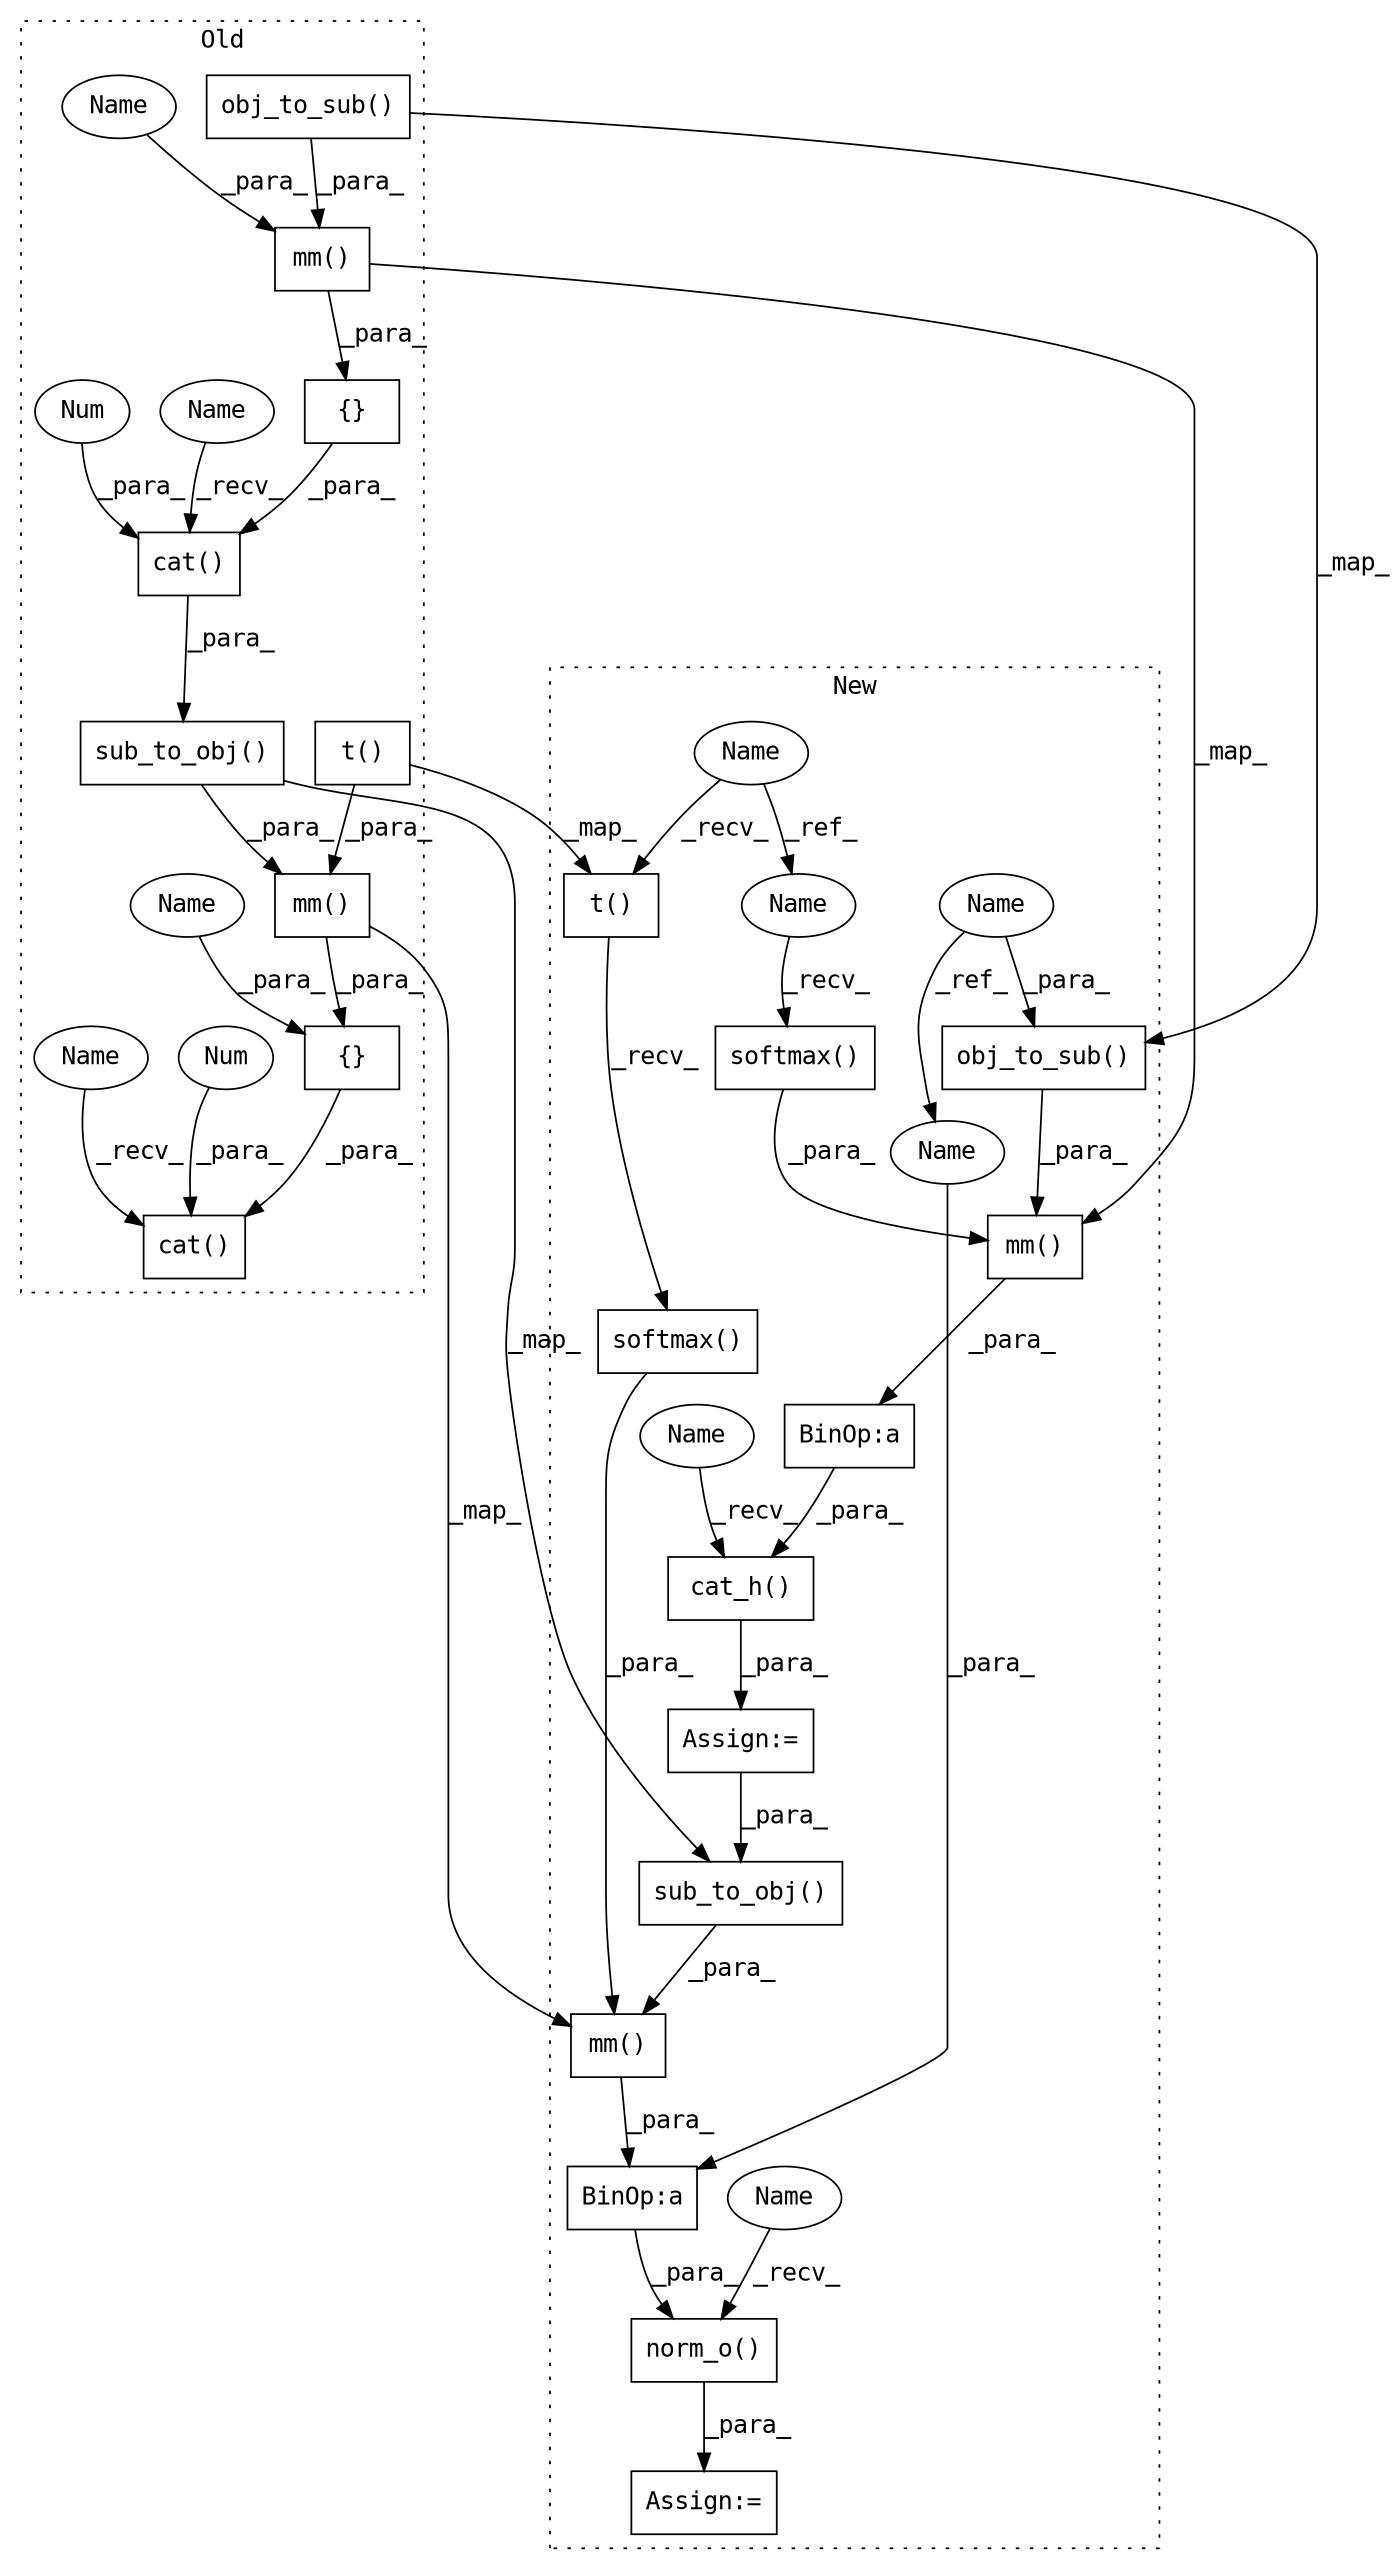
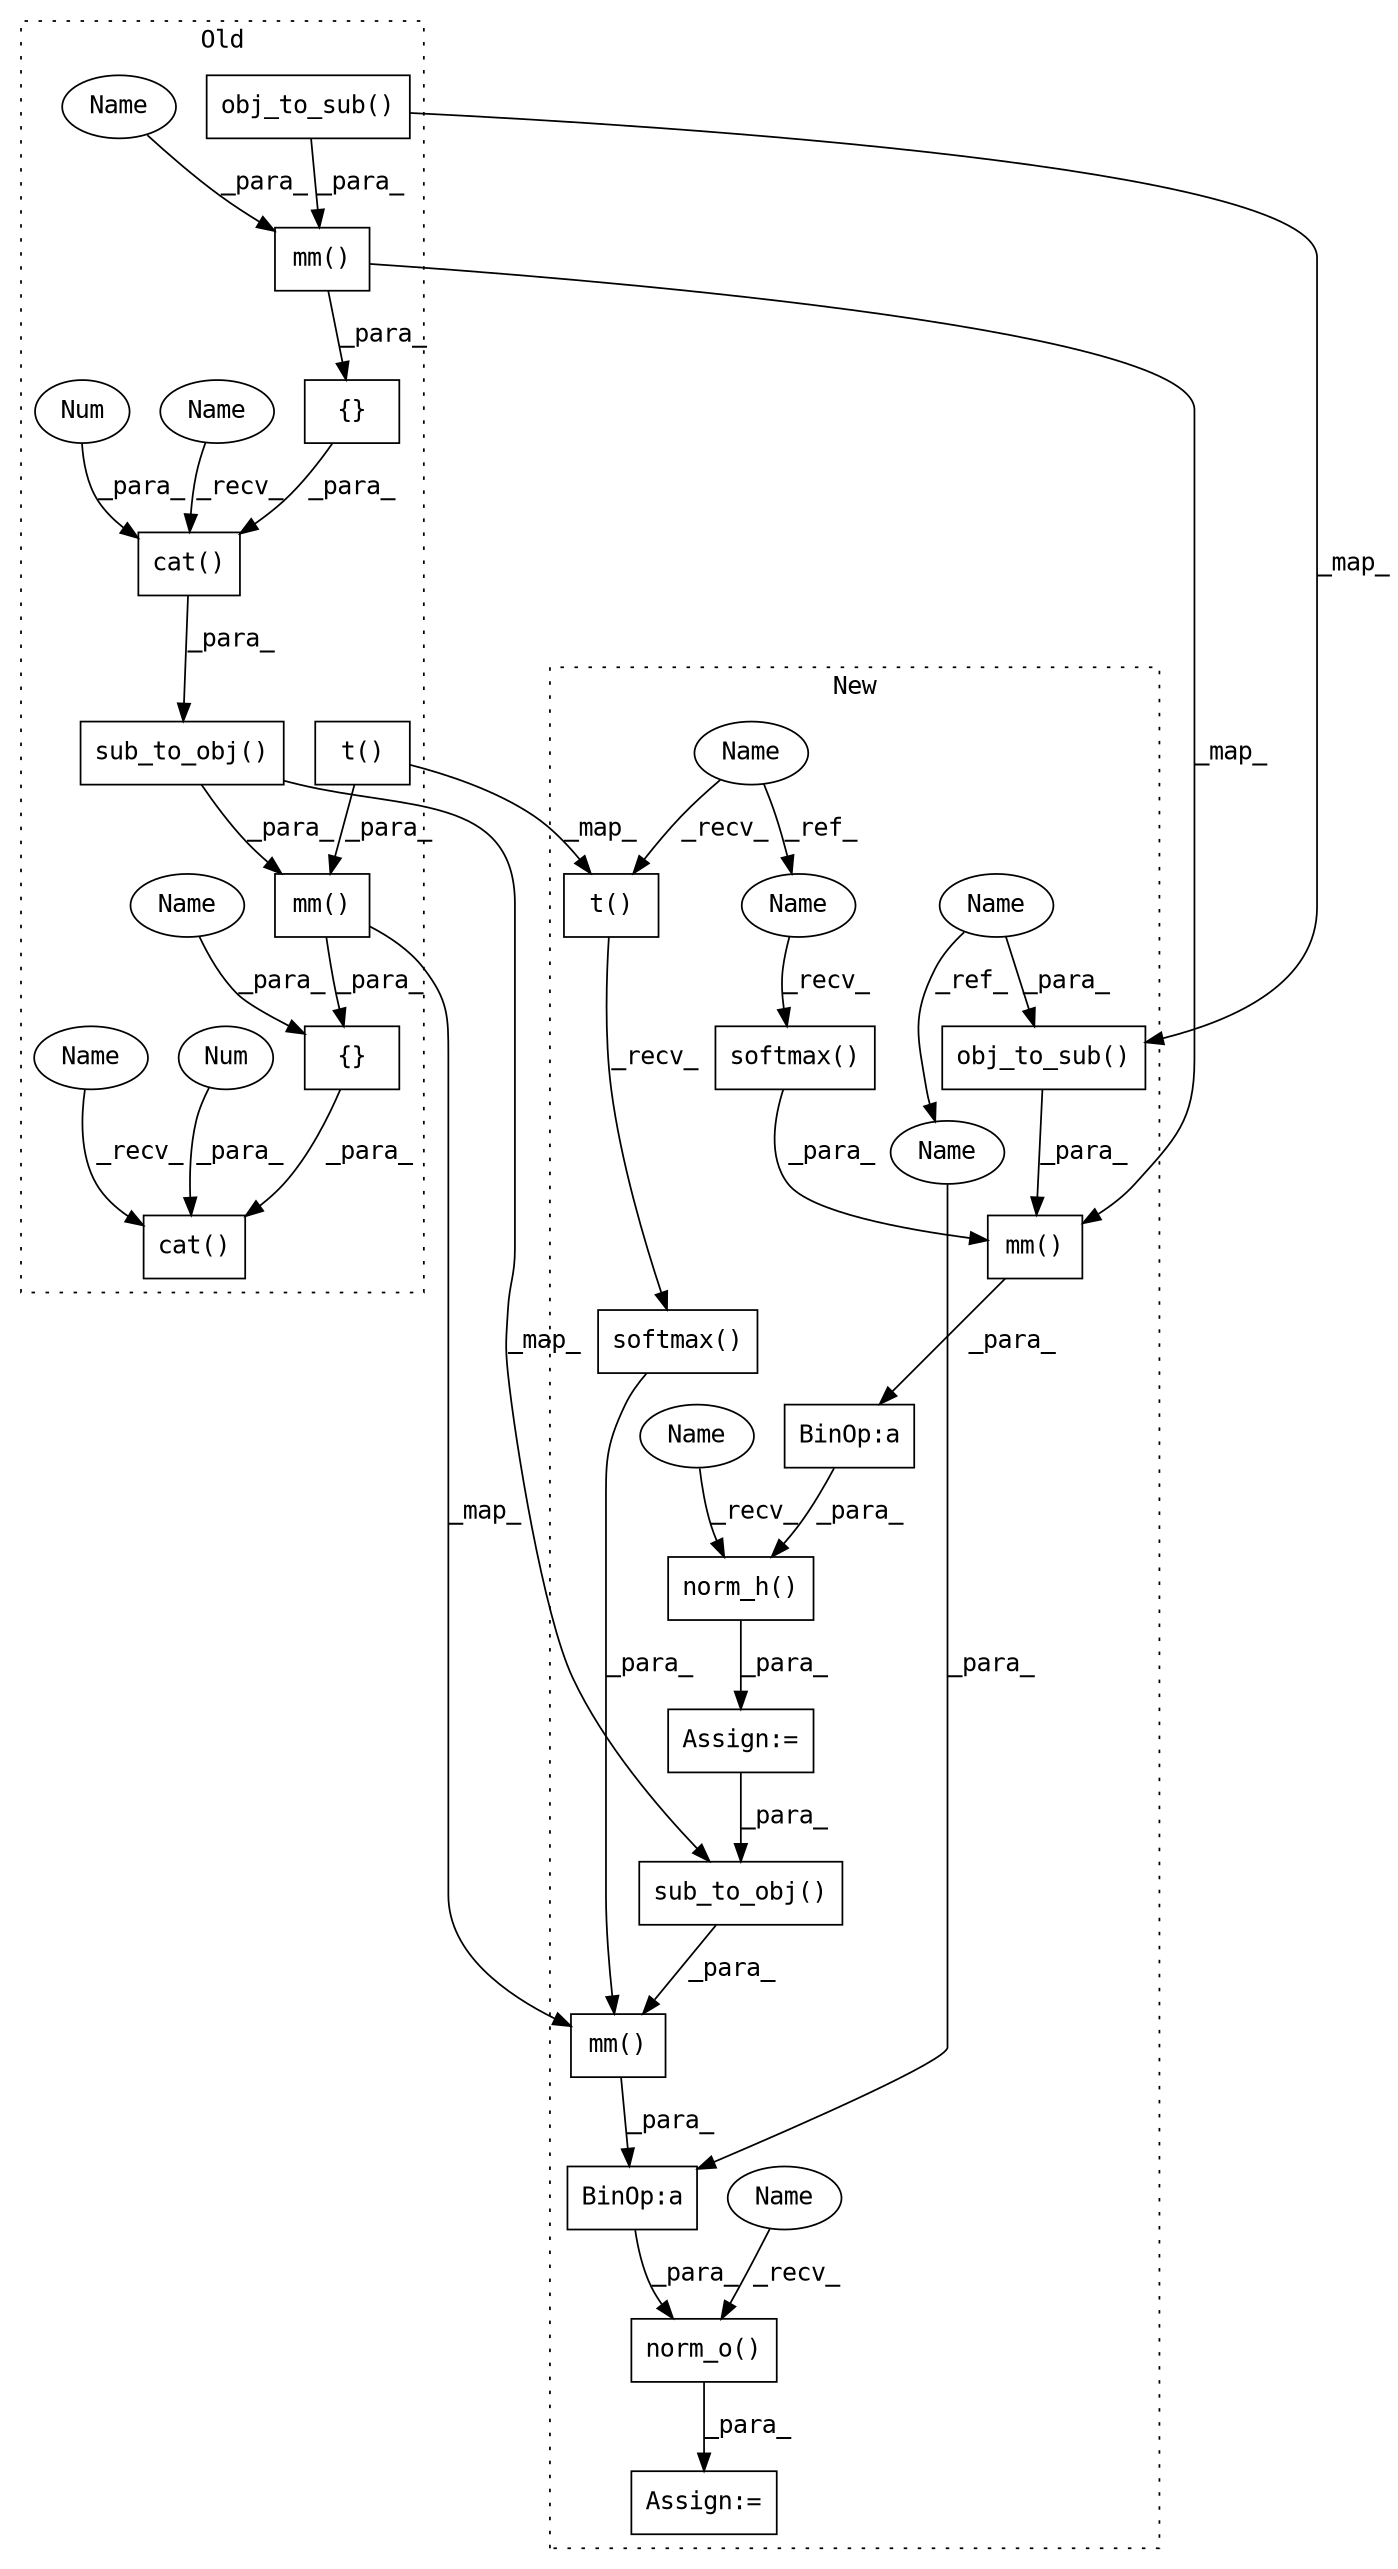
(741, 1589) -> (741, 1589)
